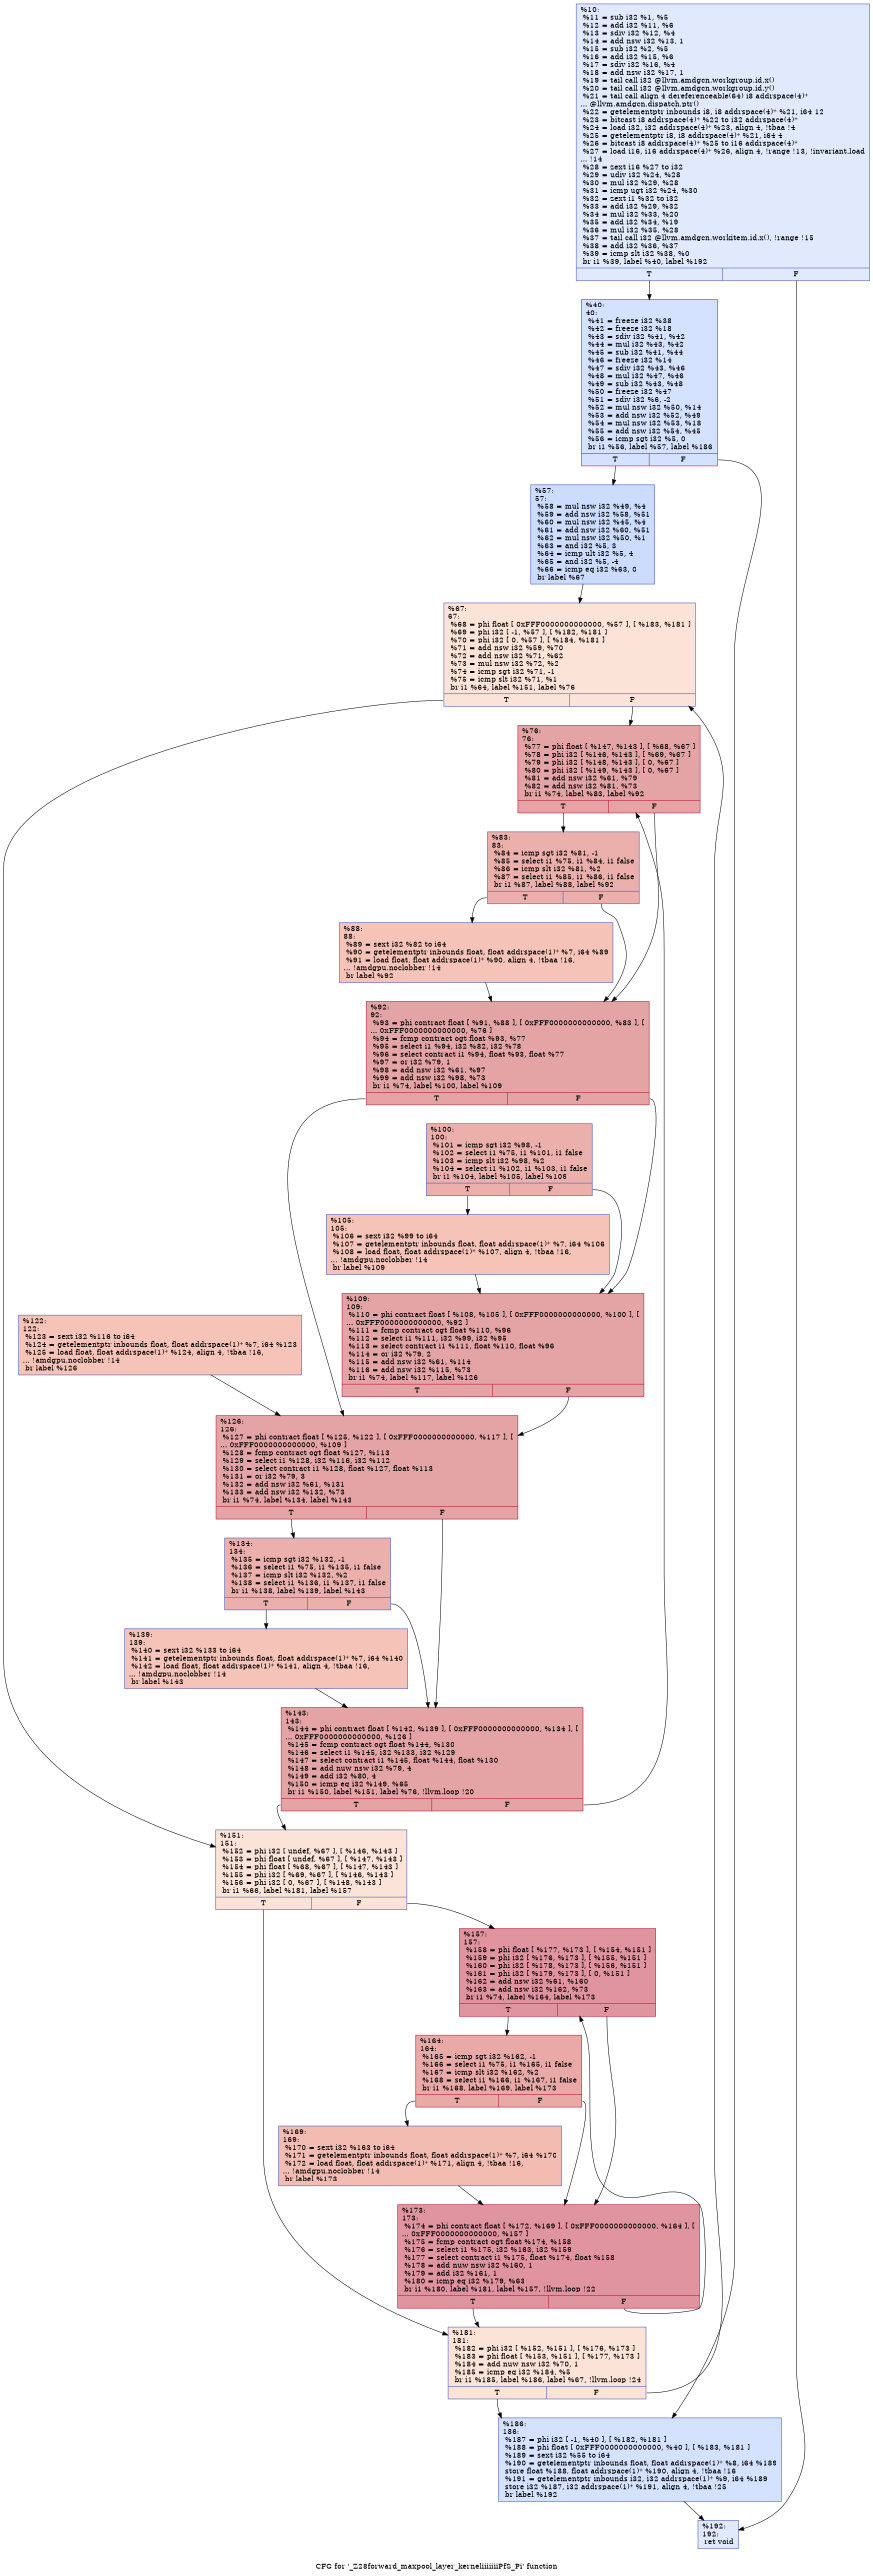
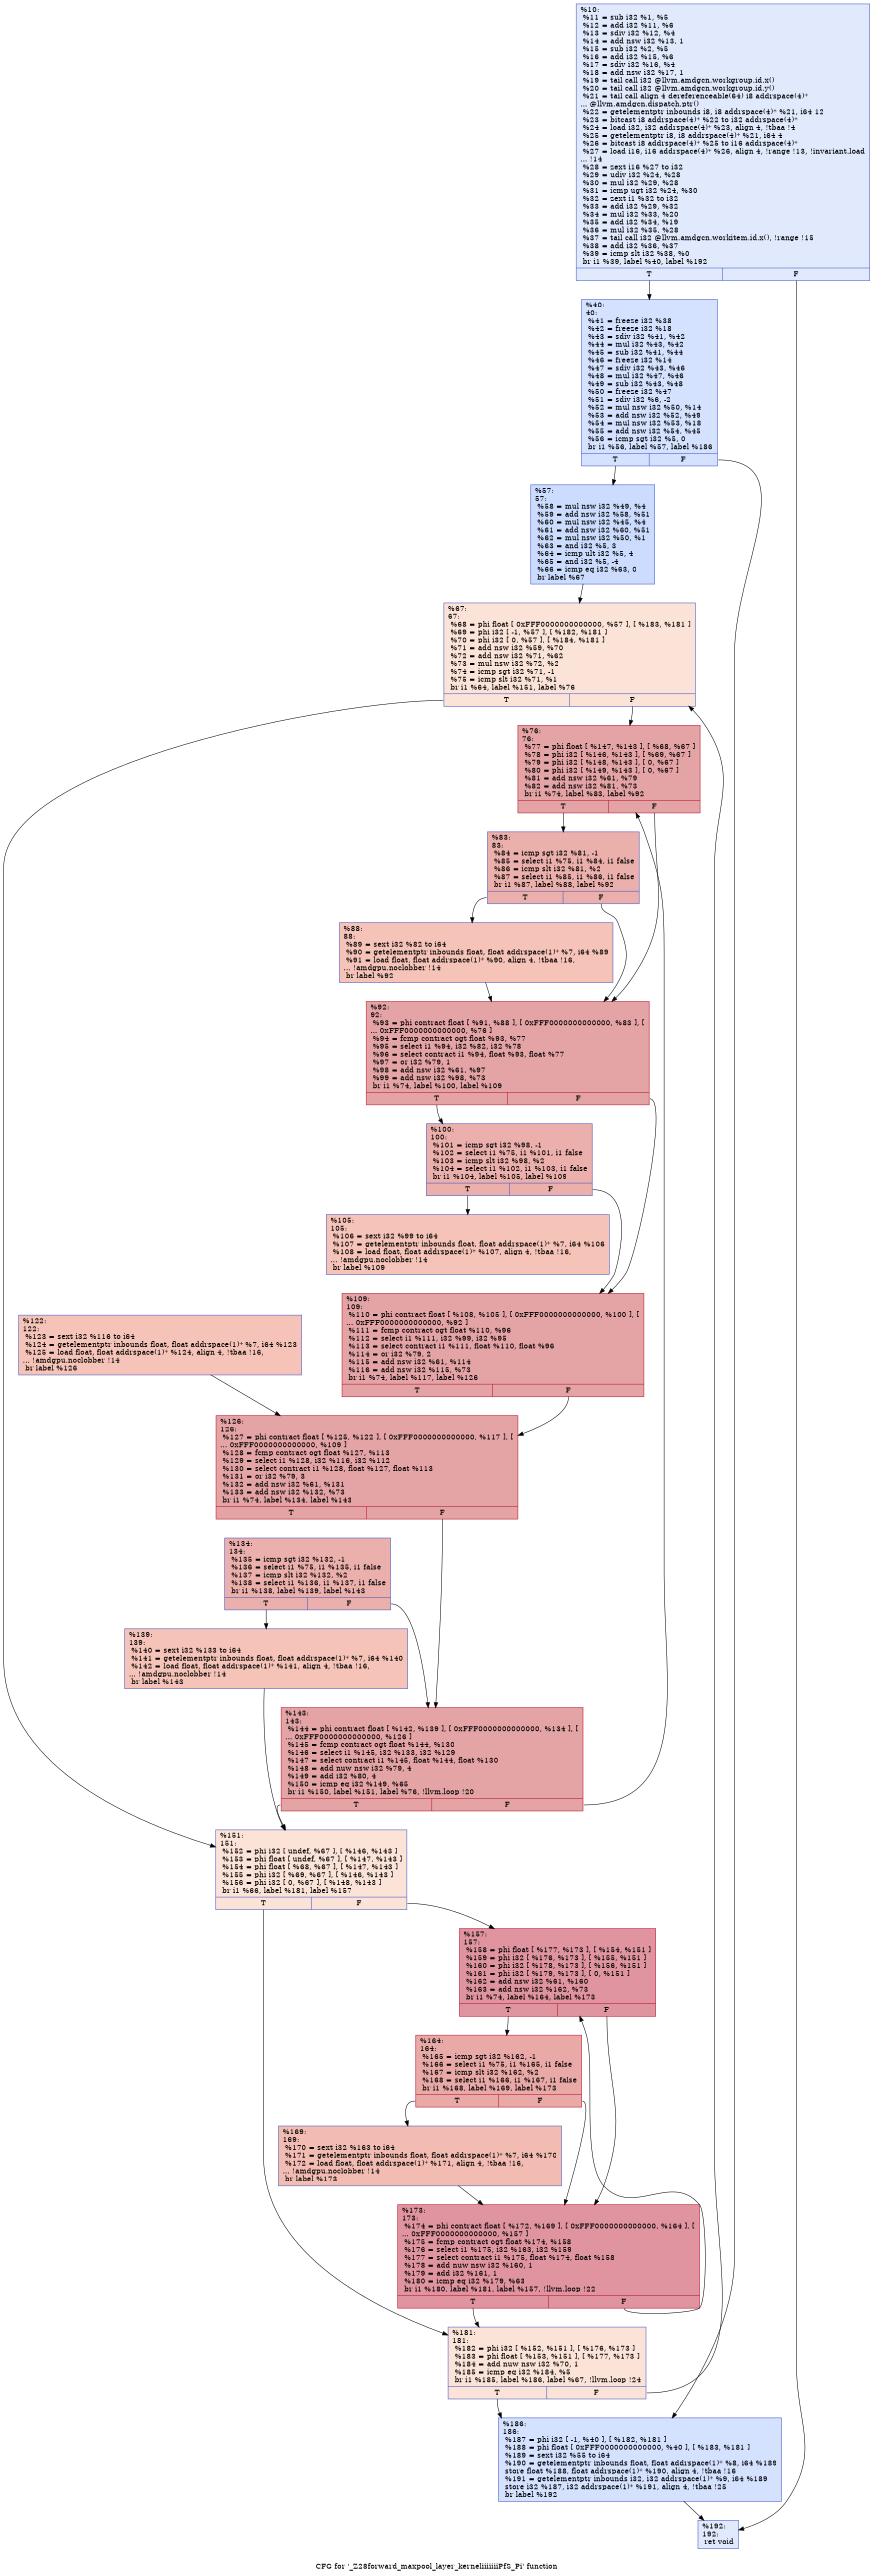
(649, 383) -> (649, 383)
(294, 1234) -> (438, 1112)
(477, 1281) -> none
(292, 1526) -> none
(329, 1697) -> (266, 1758)
